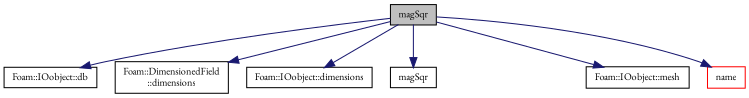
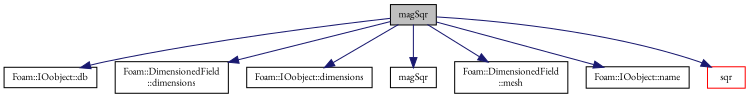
none -> (511, 77)
(638, 77) -> (638, 77)
(726, 77) -> (726, 77)
